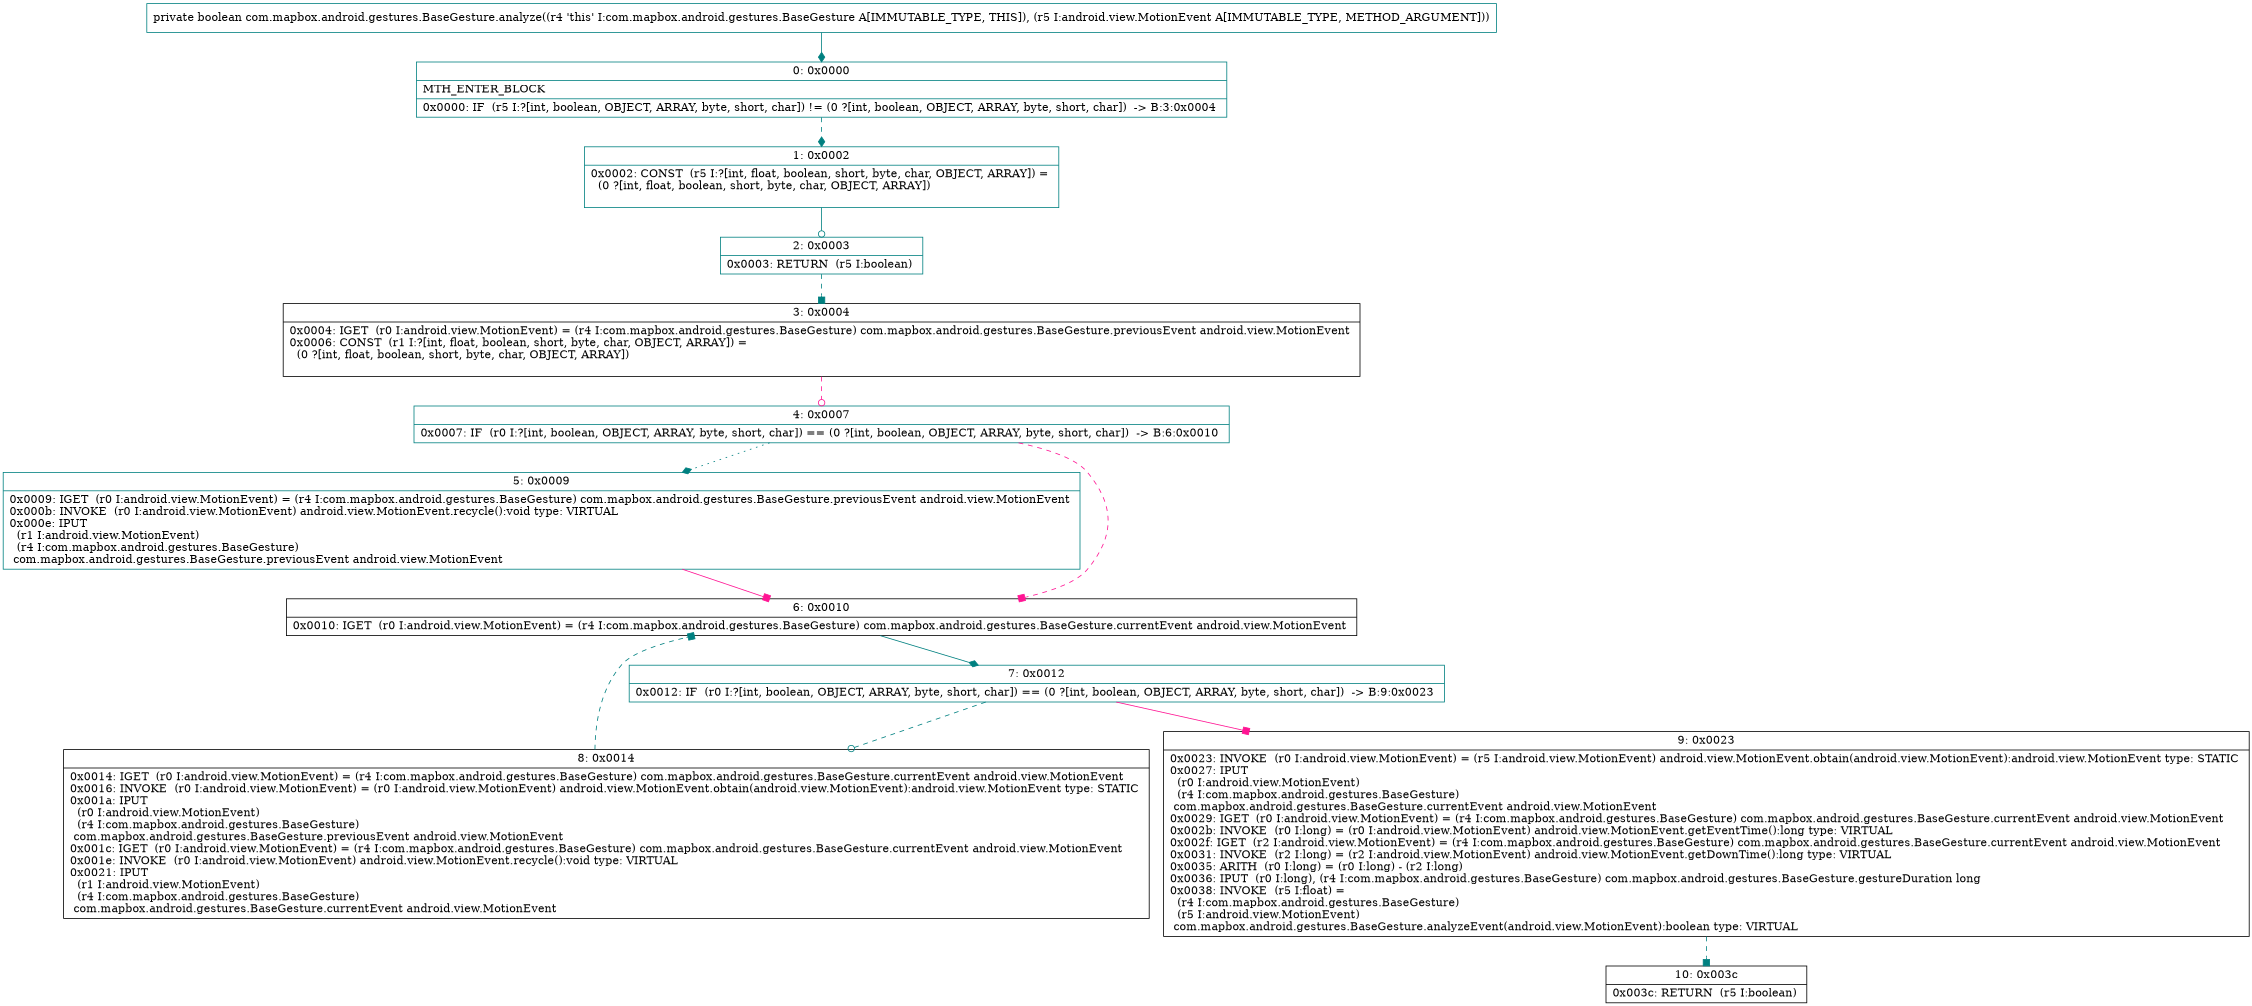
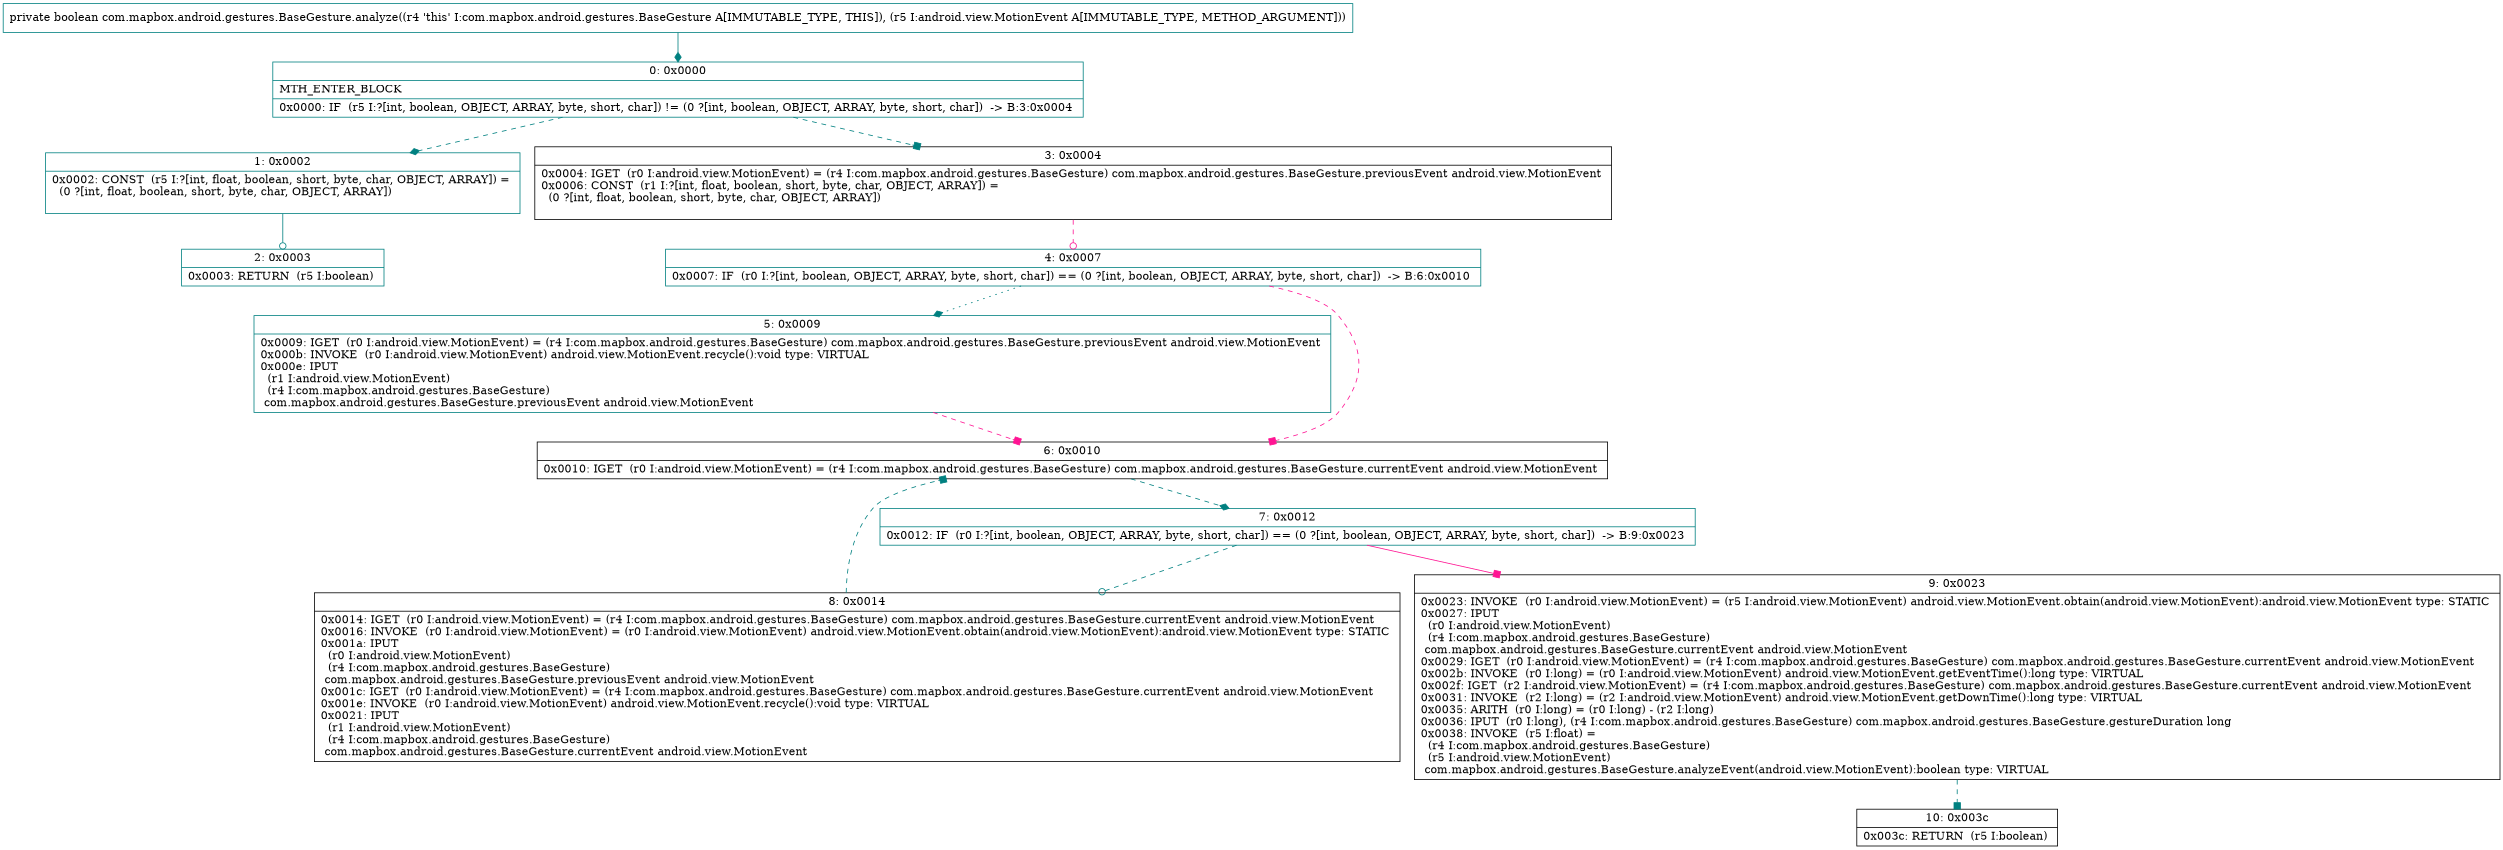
(822, 285) -> (853, 131)
(722, 583) -> (973, 426)
(924, 649) -> (1175, 492)
